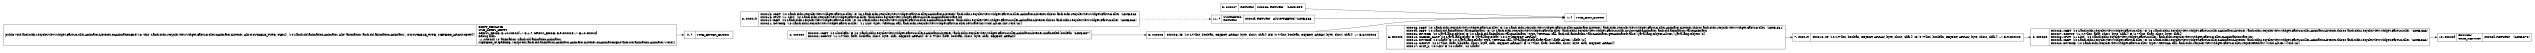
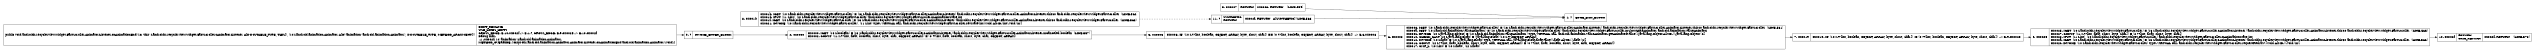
(1590, 18) -> (1590, 18)
(1439, 20) -> (1382, 36)
(713, 35) -> (713, 35)
none -> (759, 35)
